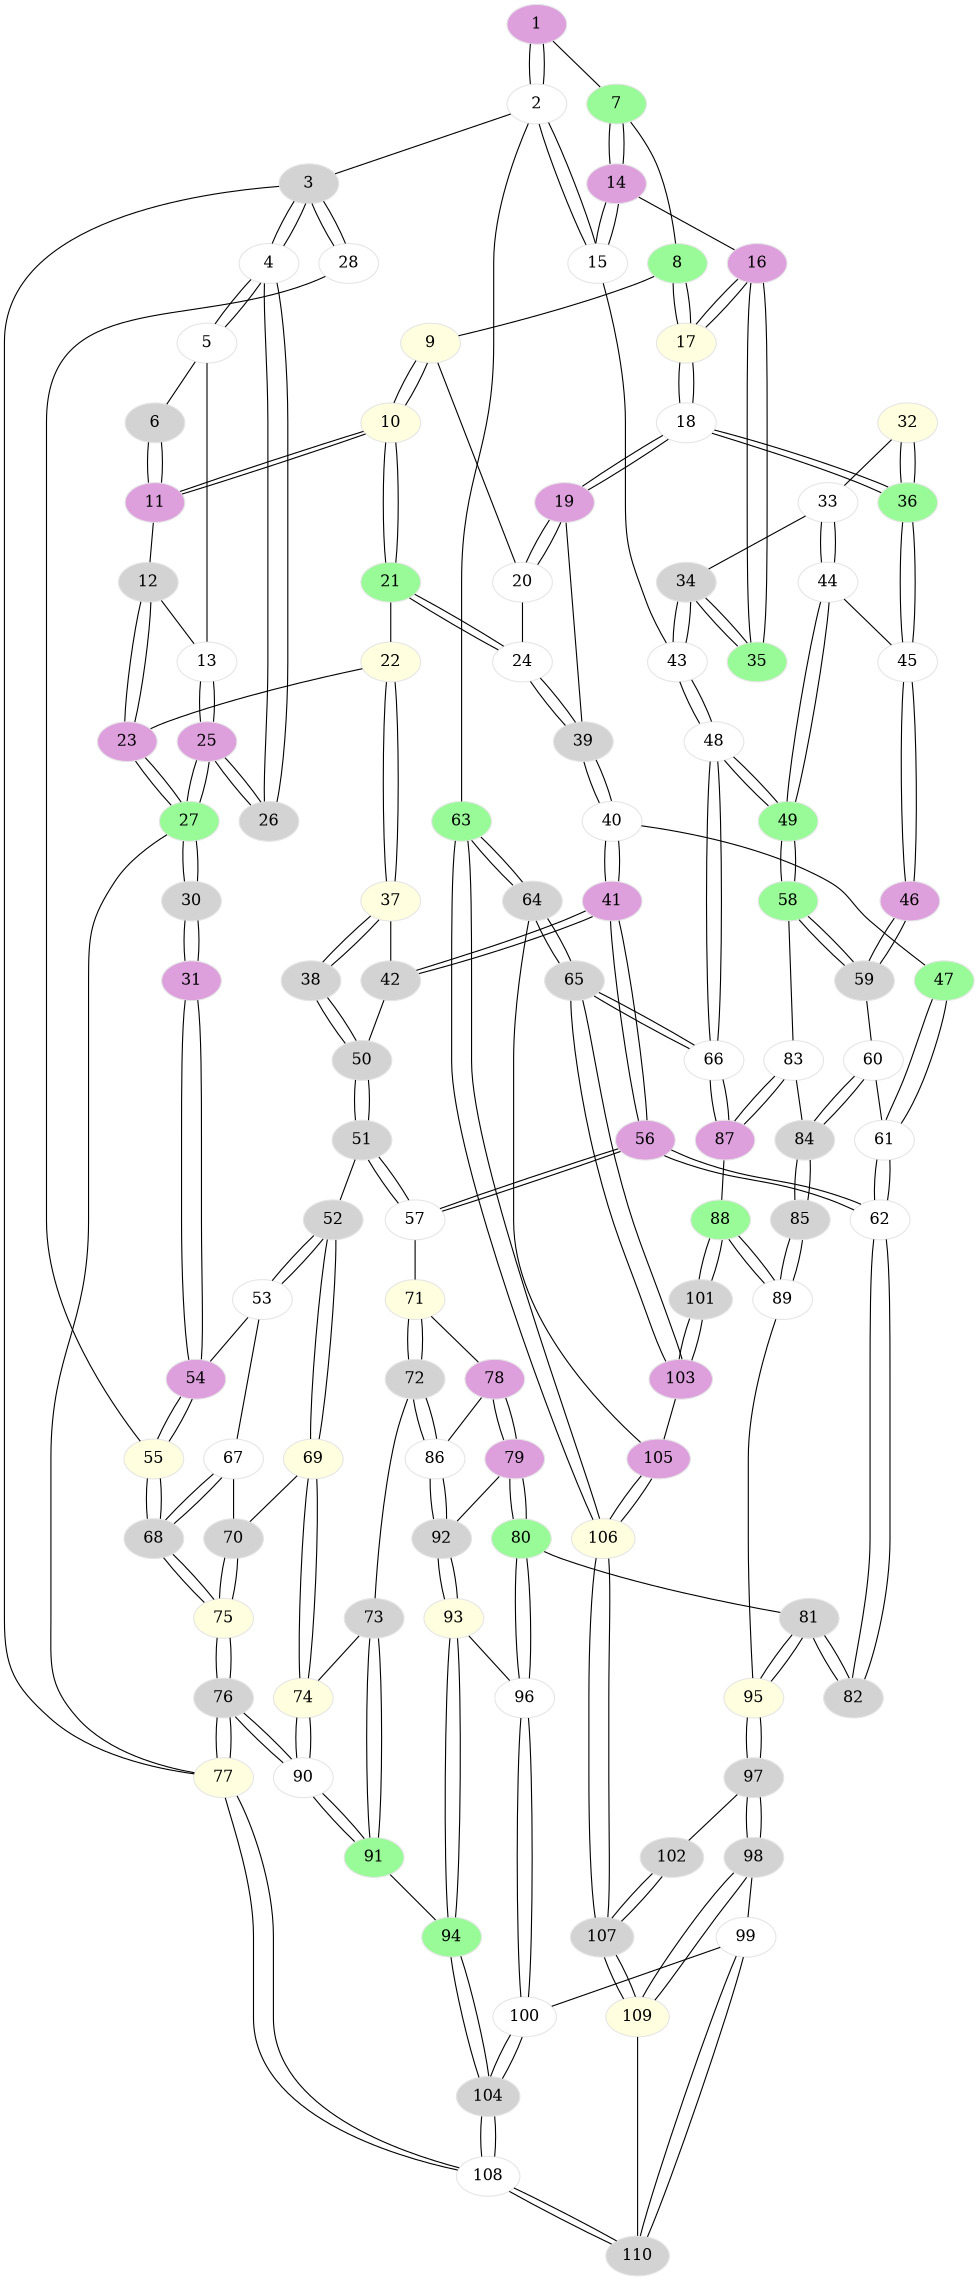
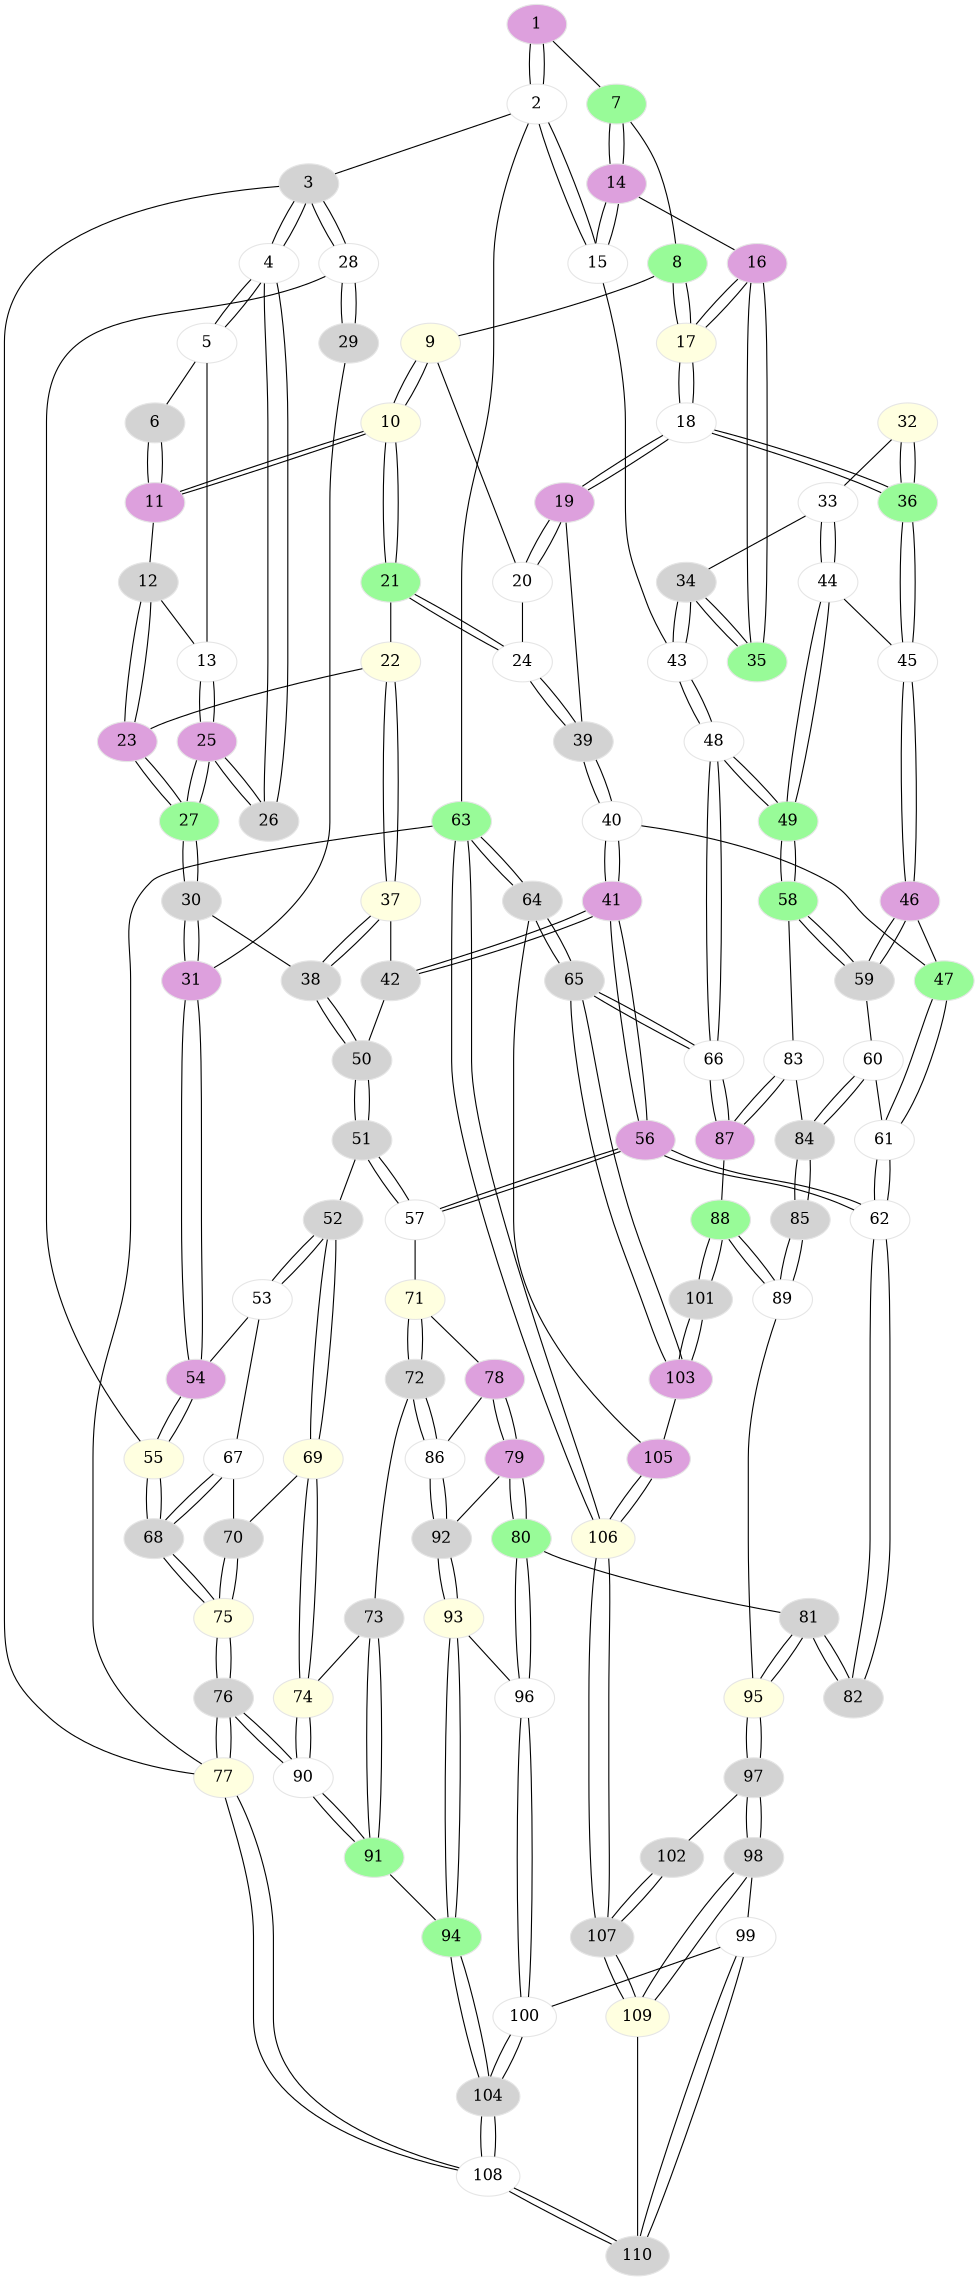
none -> (349, 343)
none -> (246, 937)
none -> (927, 941)
(79, 1306) -> (131, 1199)
